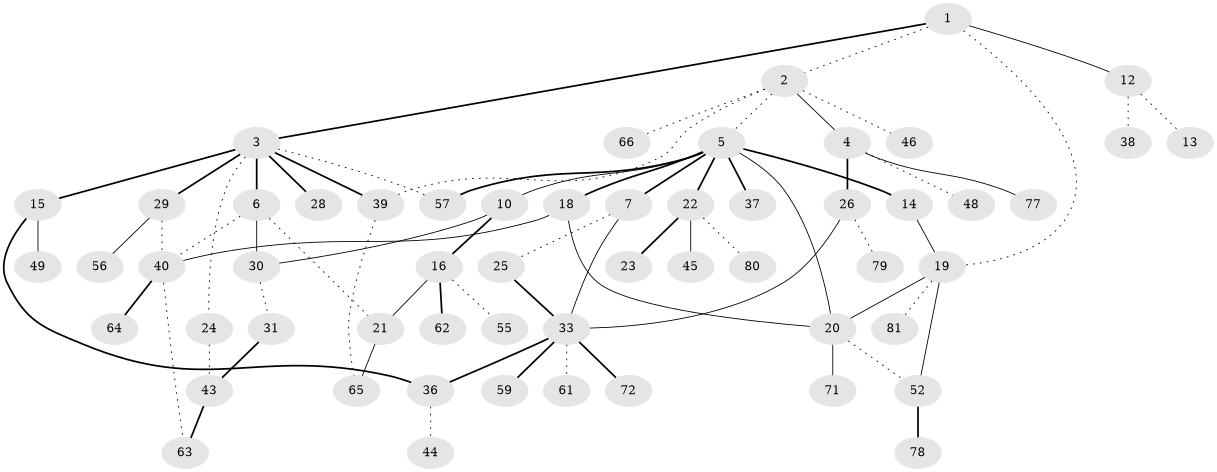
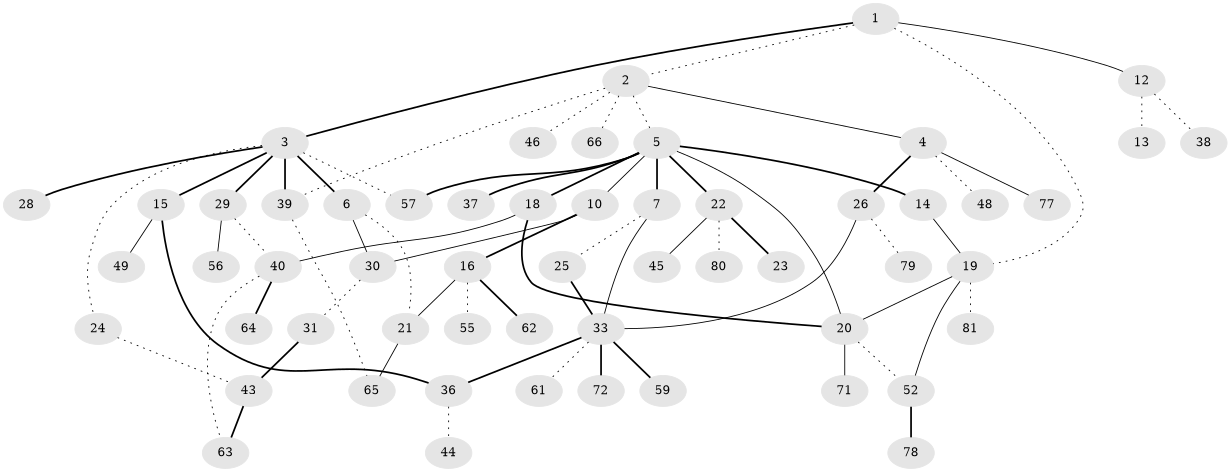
(208, 237) -> none
(667, 307) -> (642, 309)
